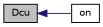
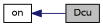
(59, 13) -> (54, 13)
